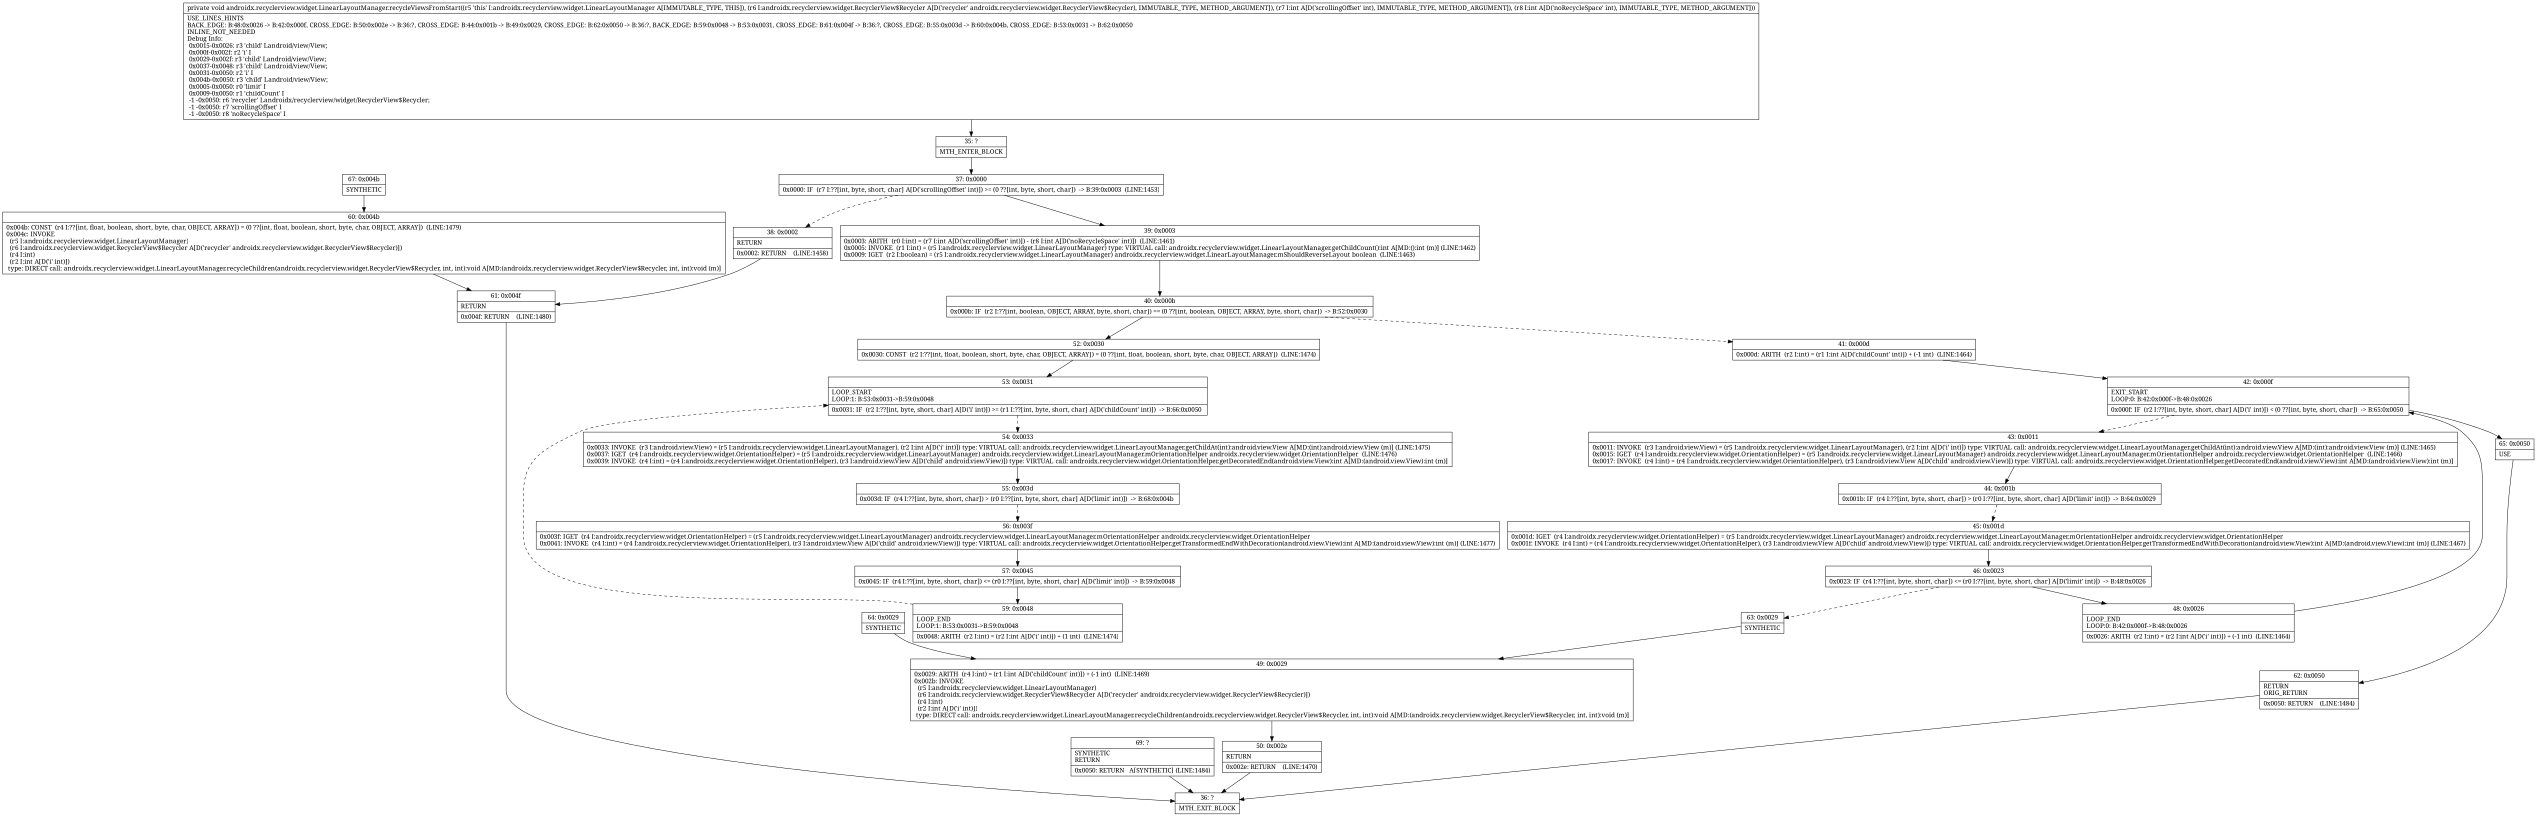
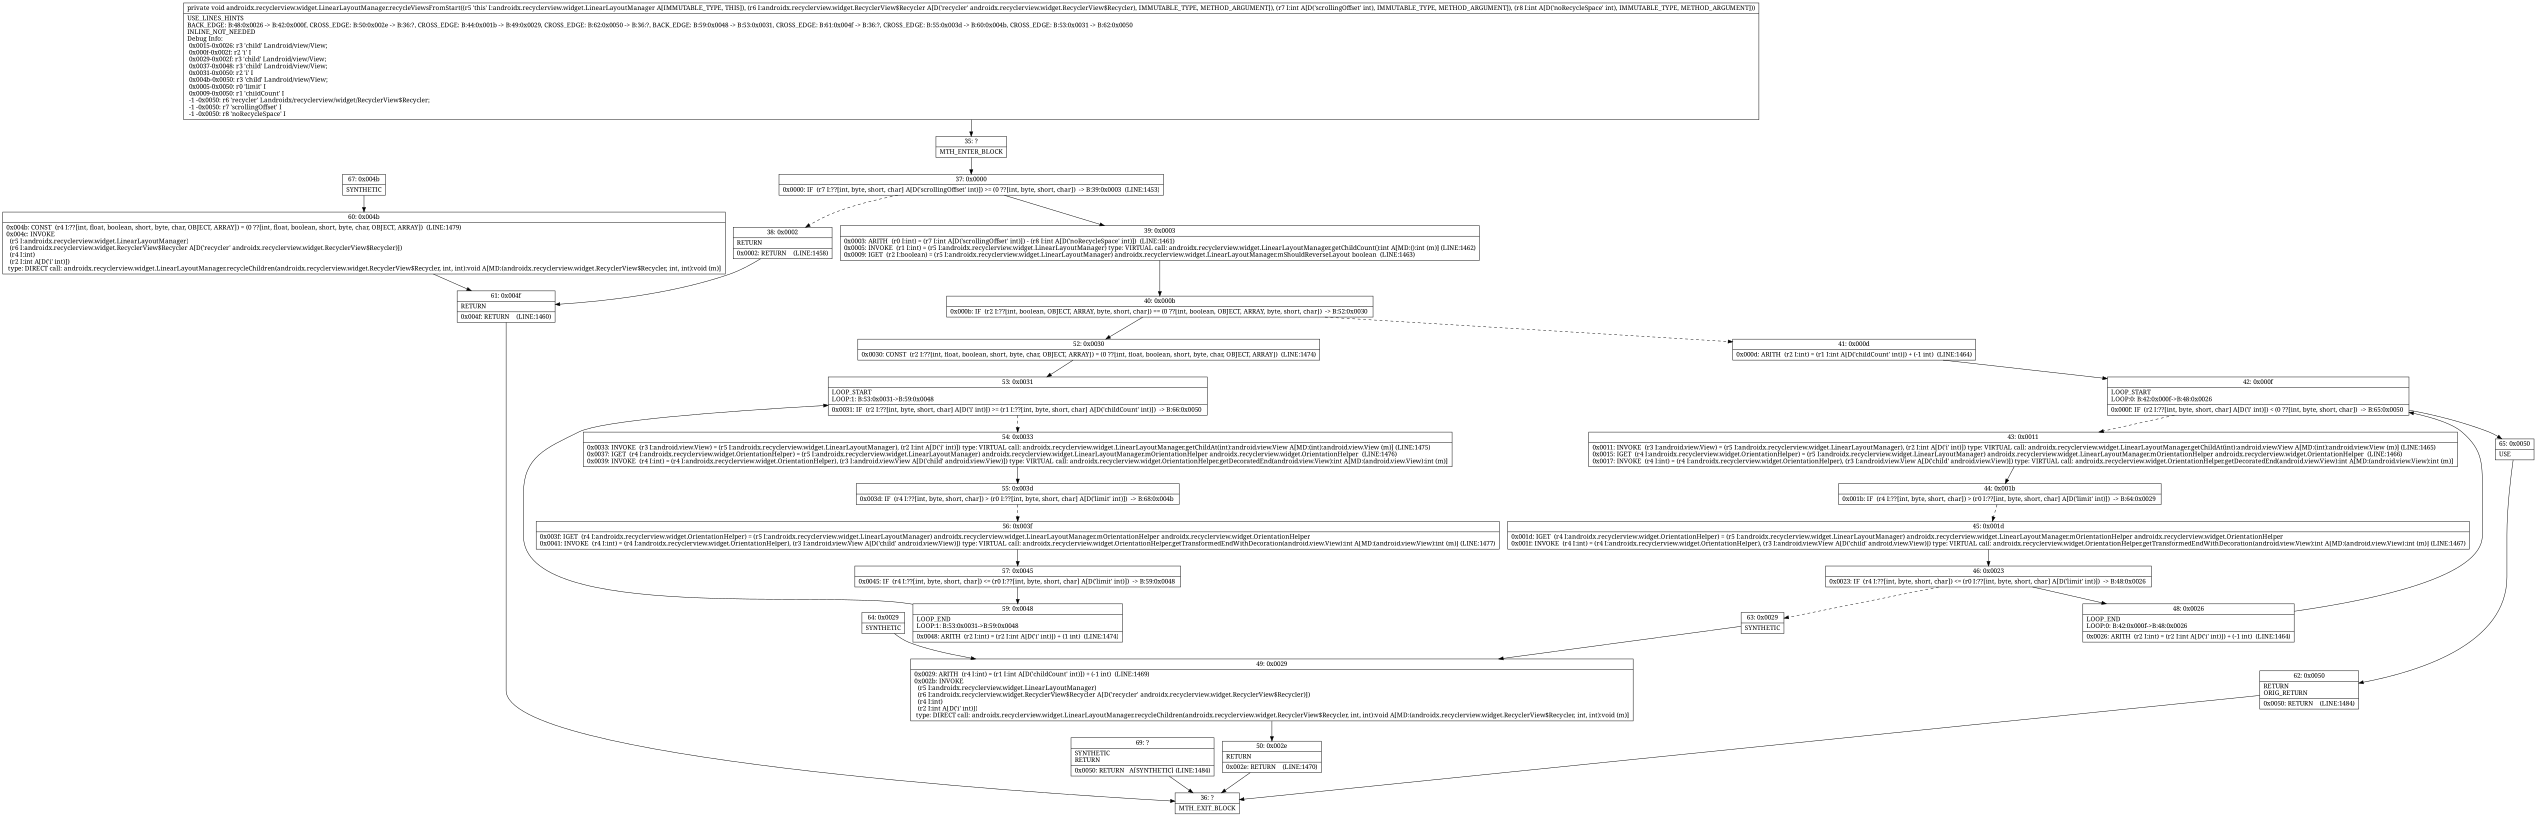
(506, 317) -> (506, 317)
(2129, 392) -> (2131, 392)
(531, 551) -> (531, 551)
